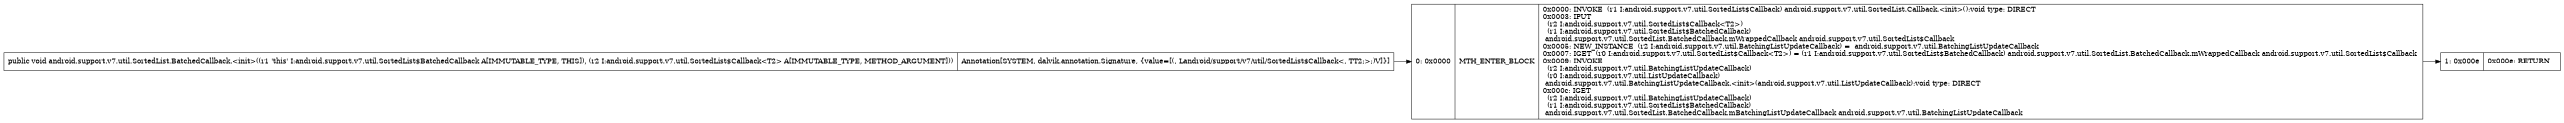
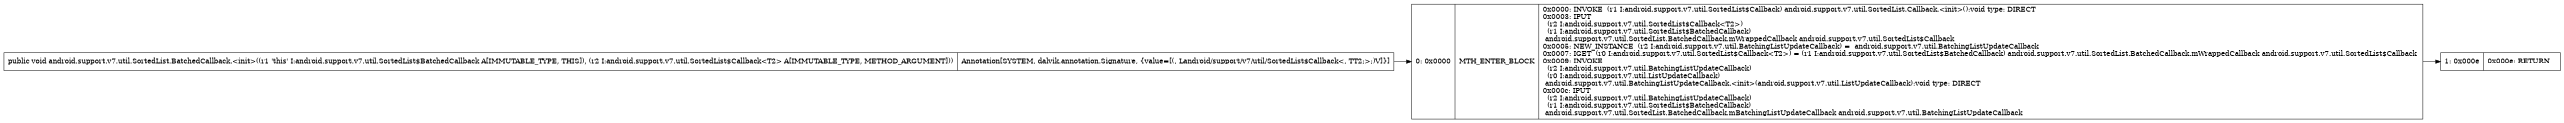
(1569, 91) -> (1569, 91)
